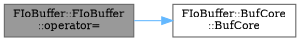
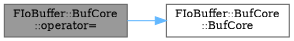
(69, 21) -> (66, 21)
